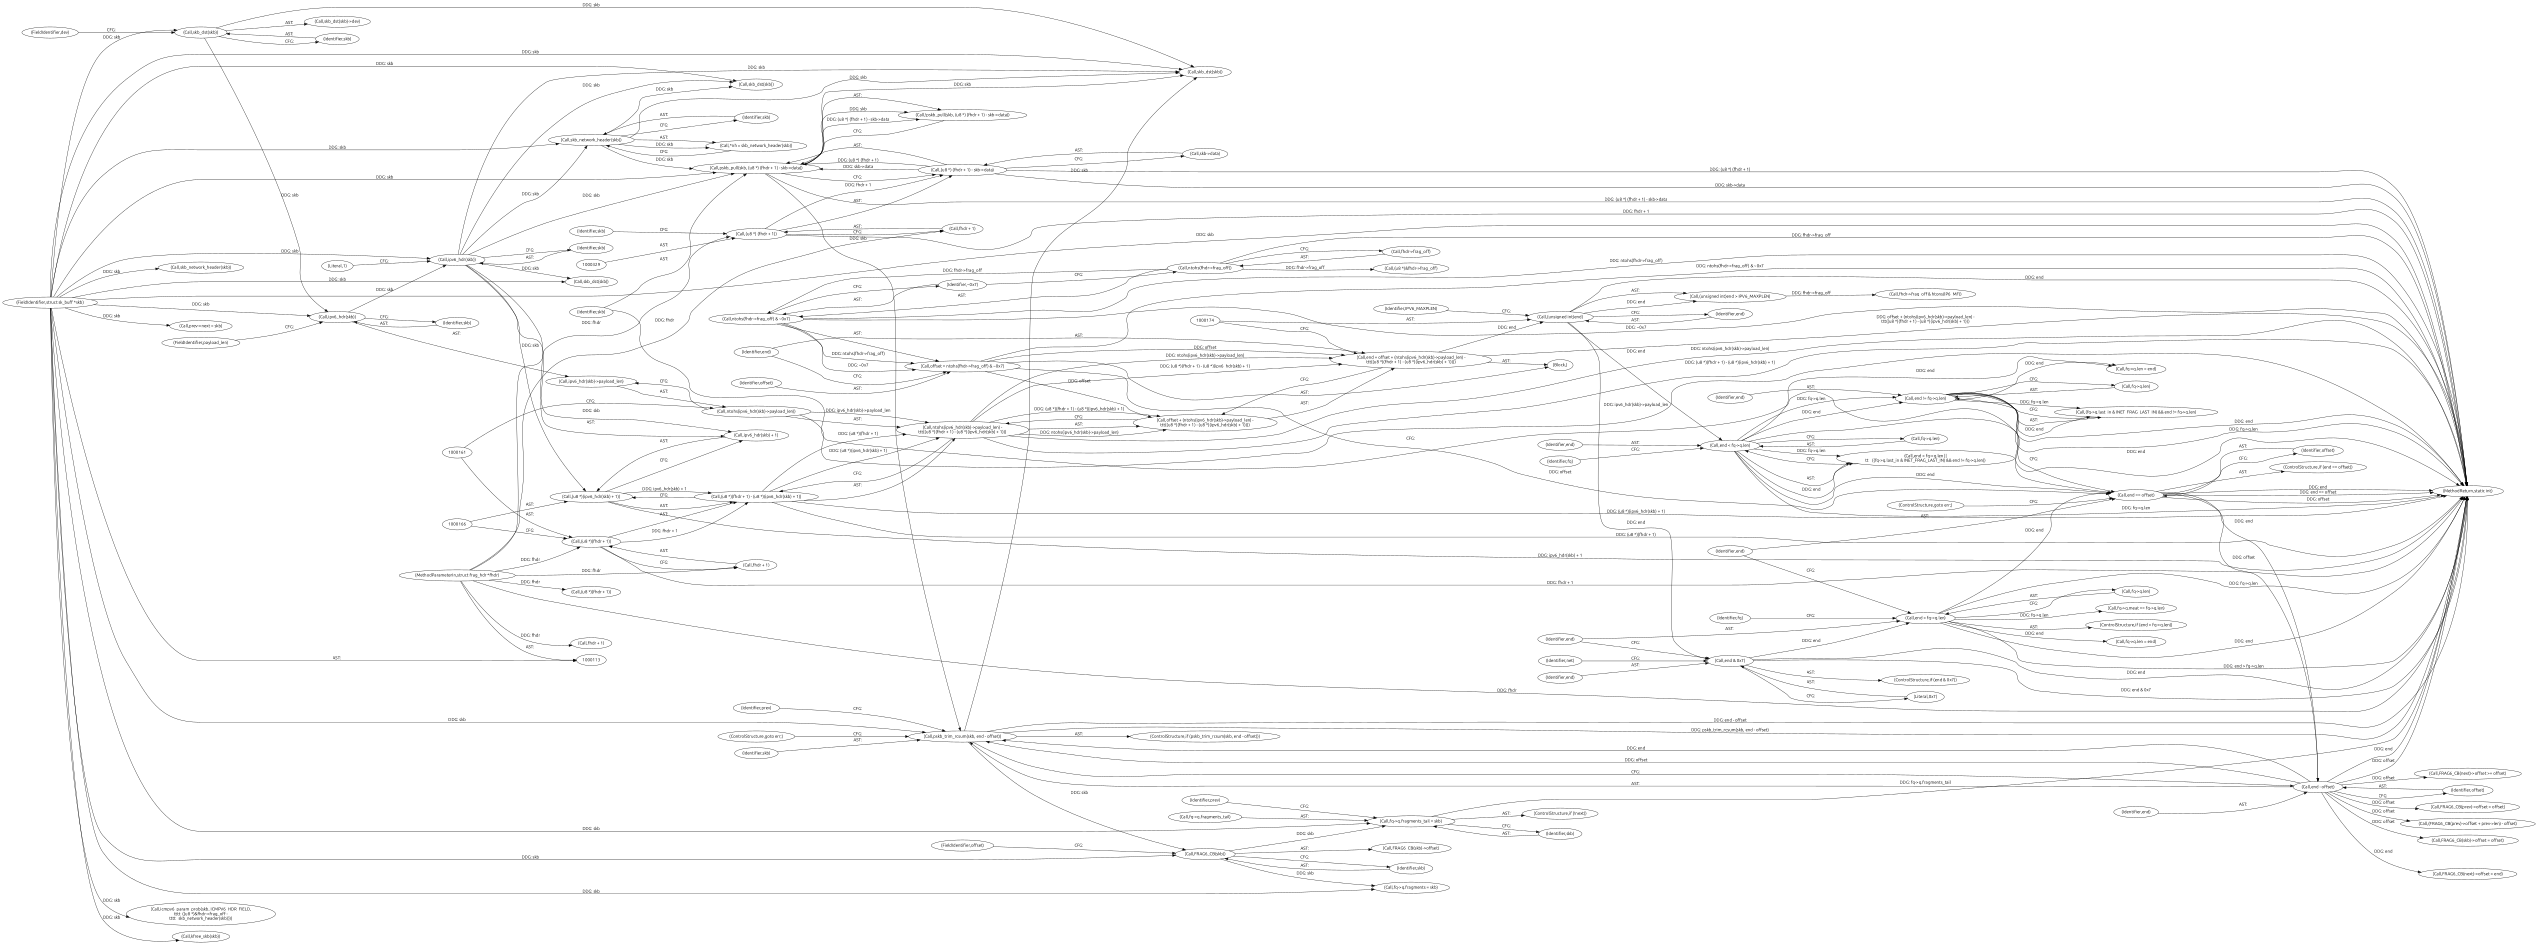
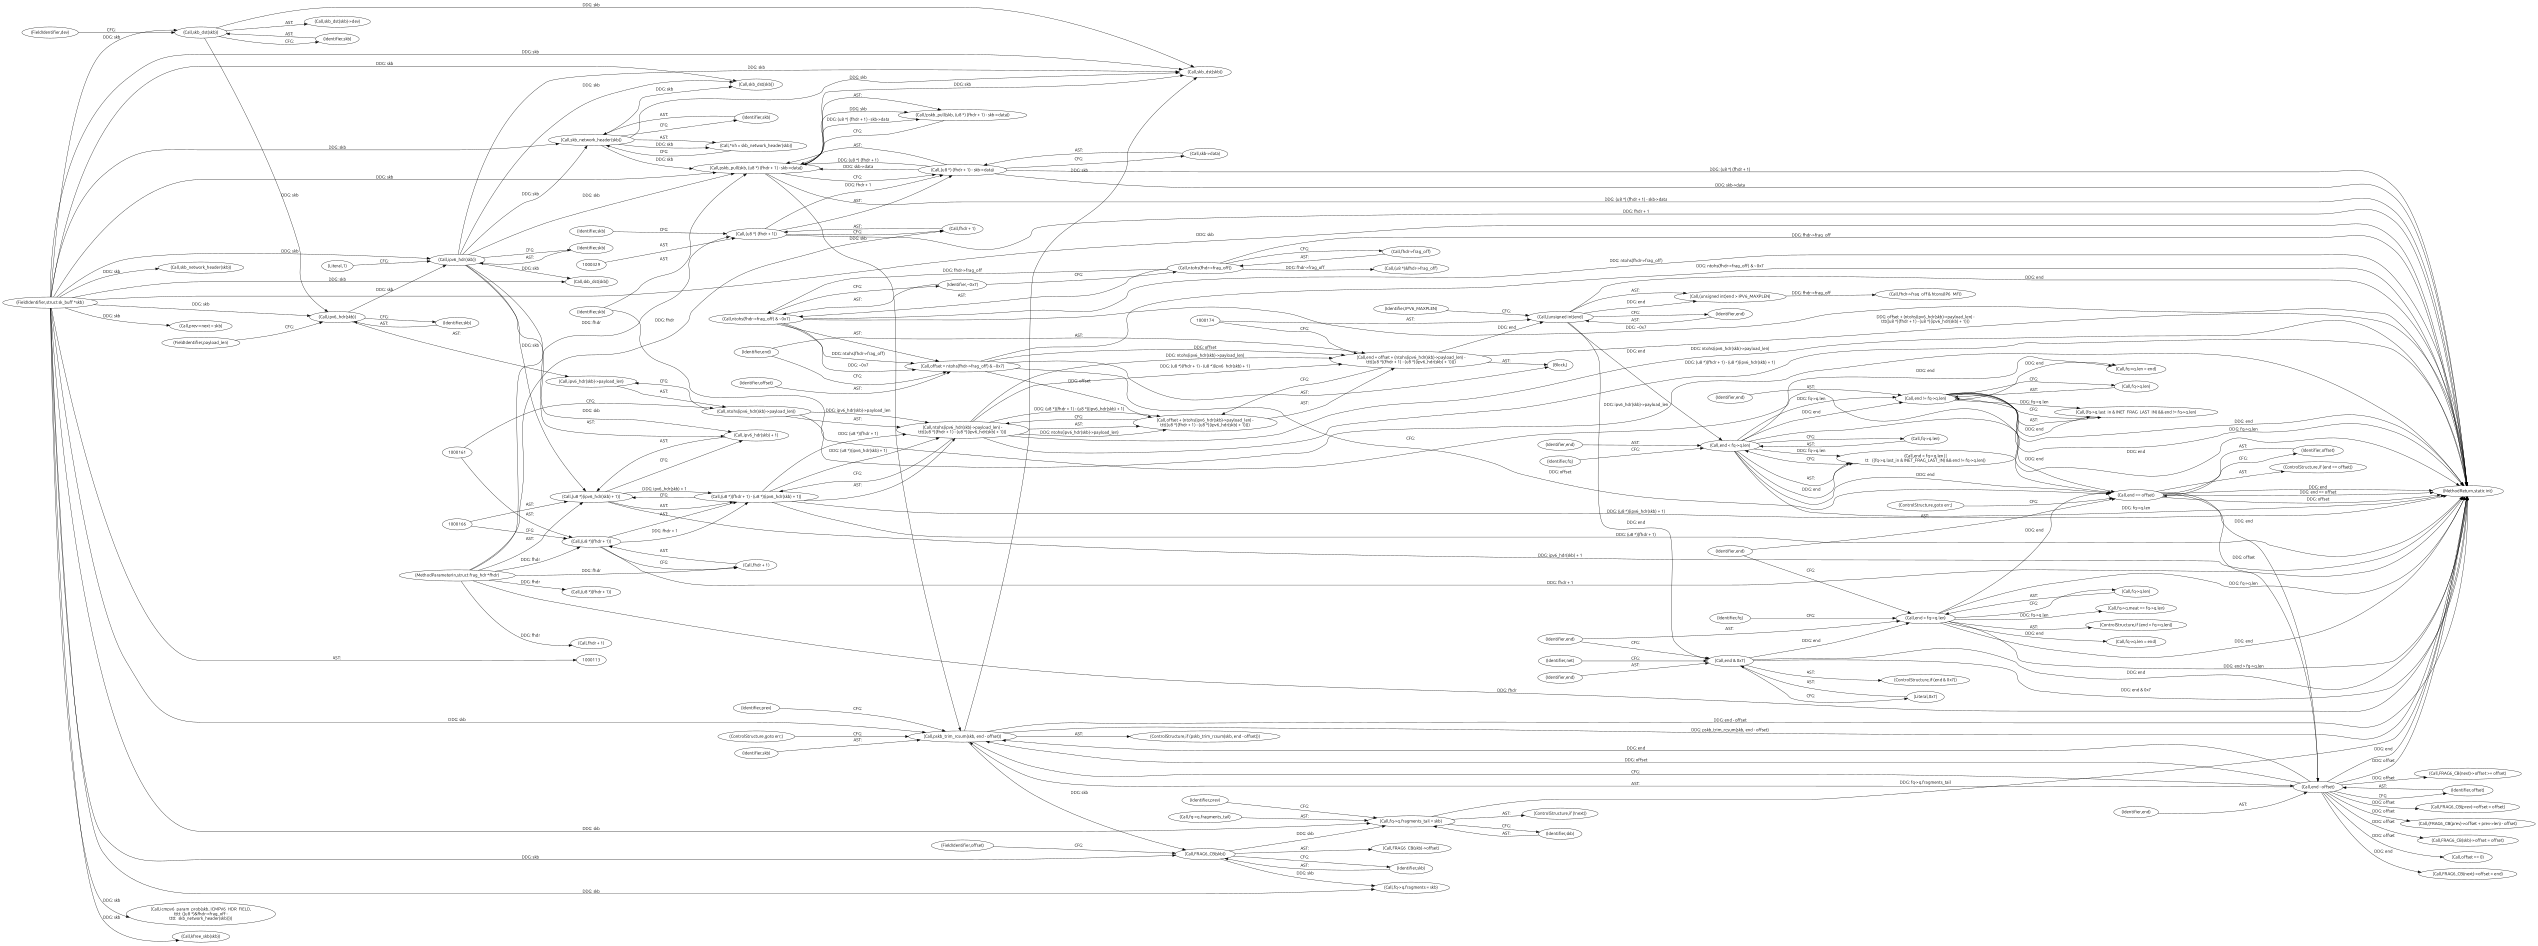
(2034, 459) -> (2034, 459)
(505, 638) -> (535, 545)
none -> (2468, 857)
